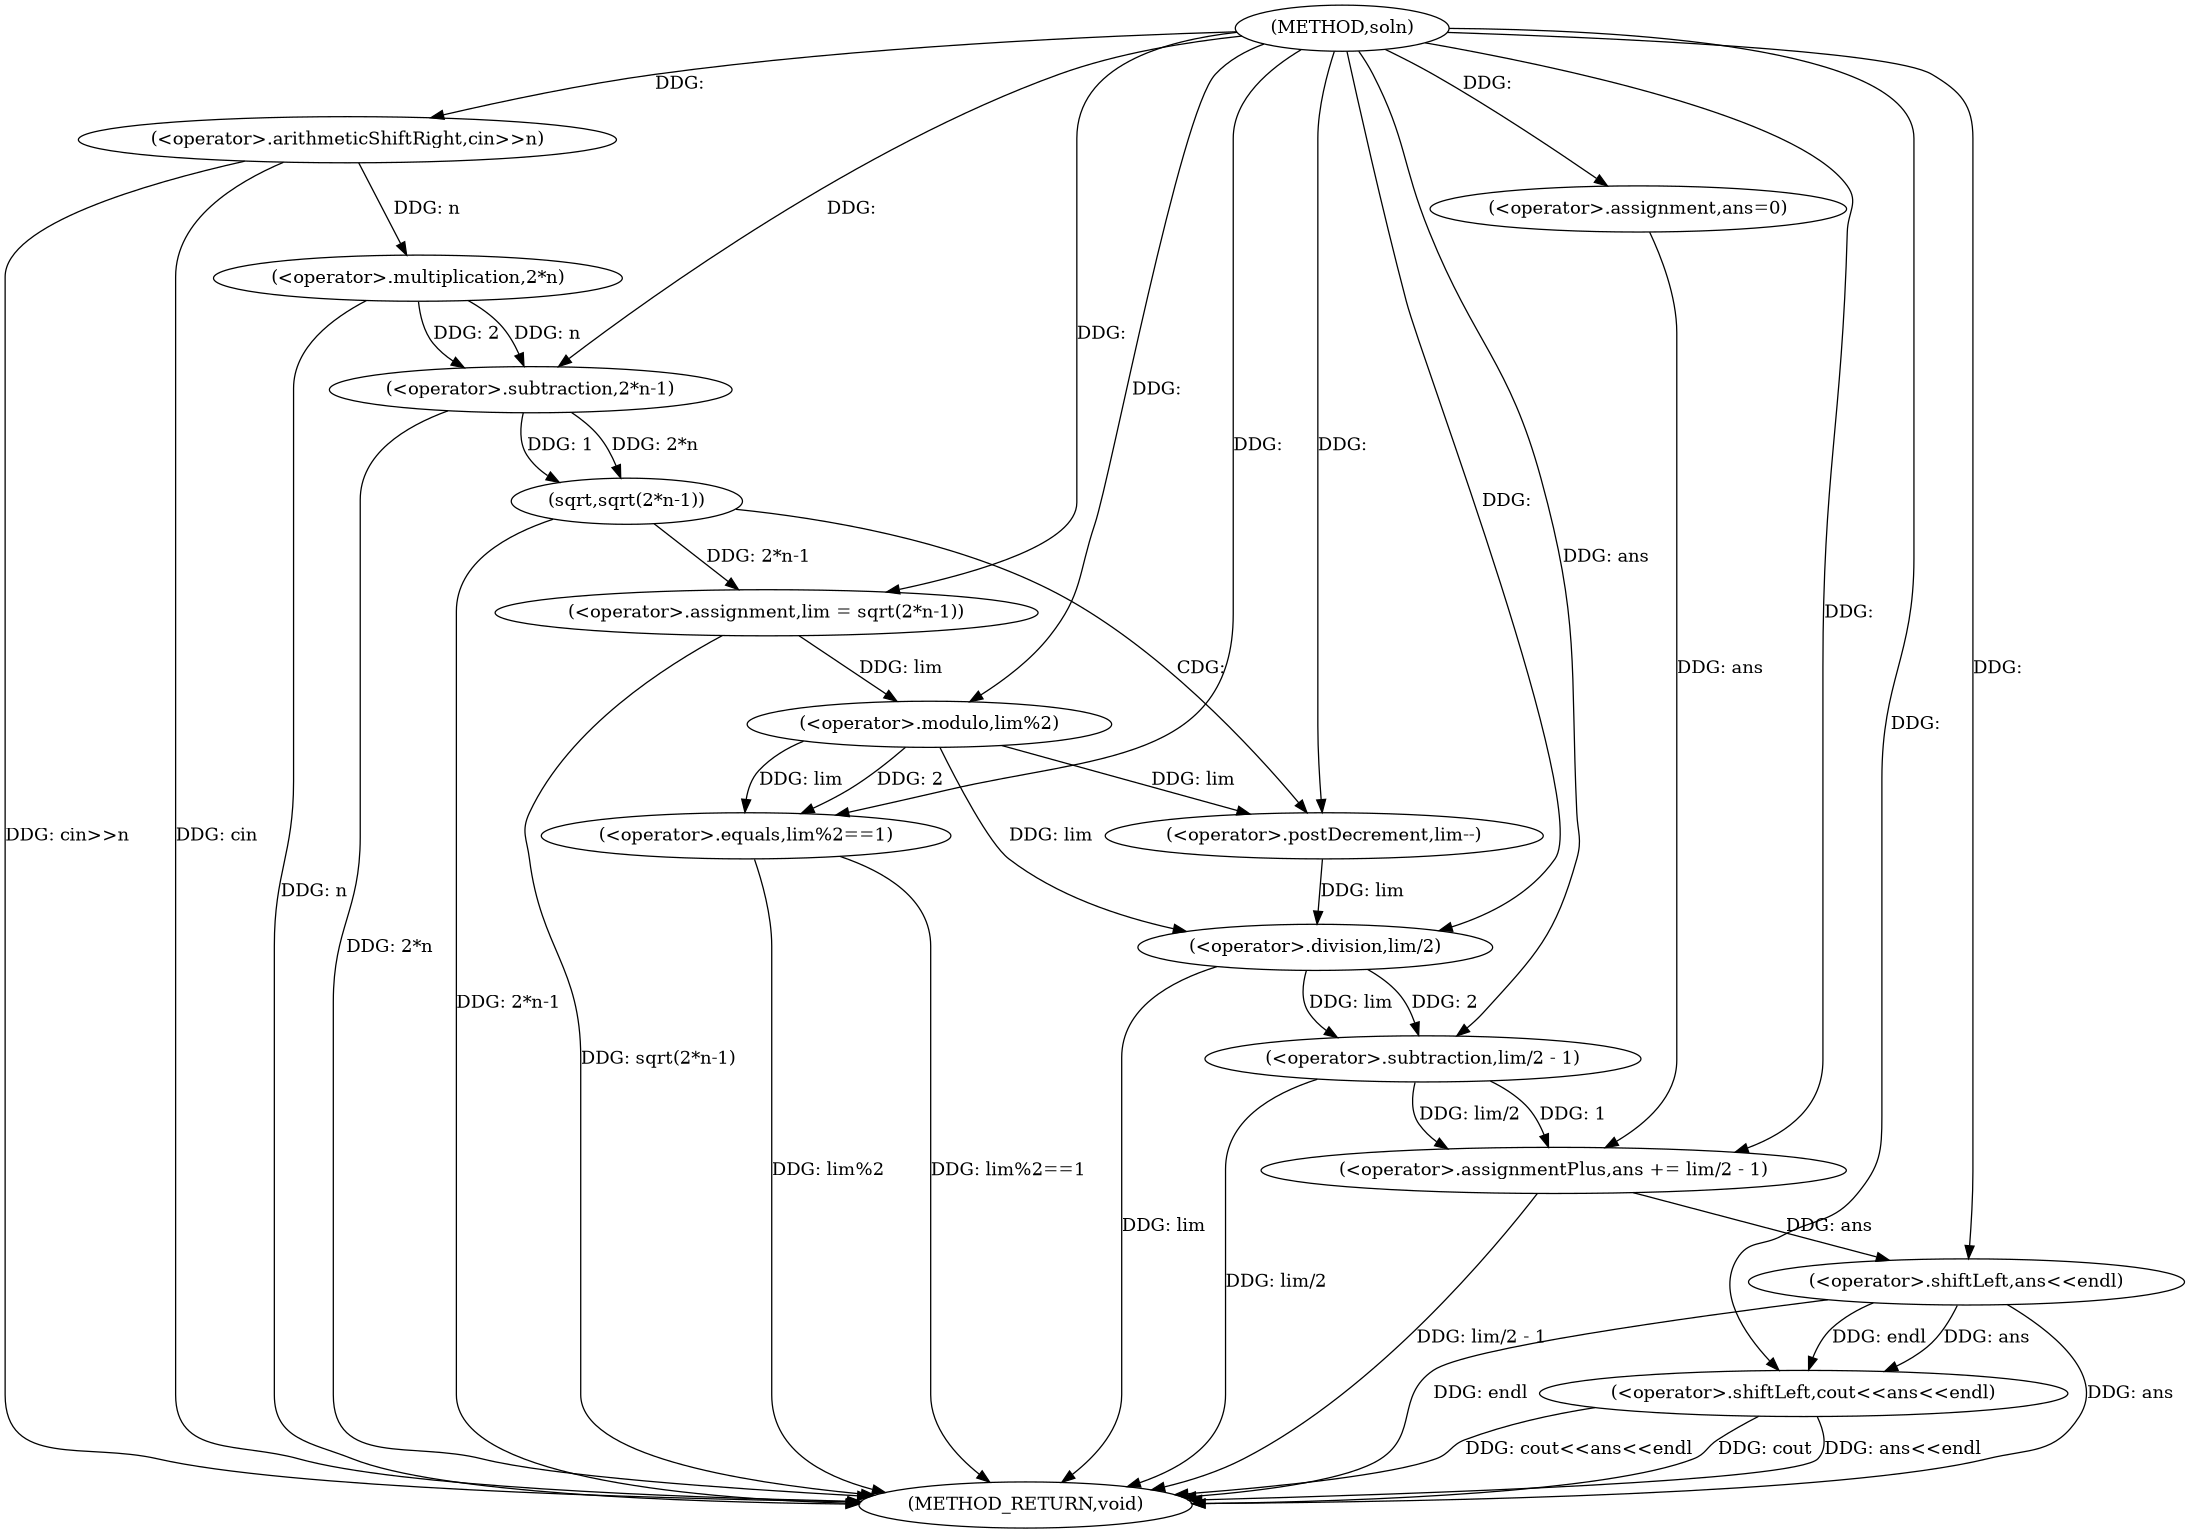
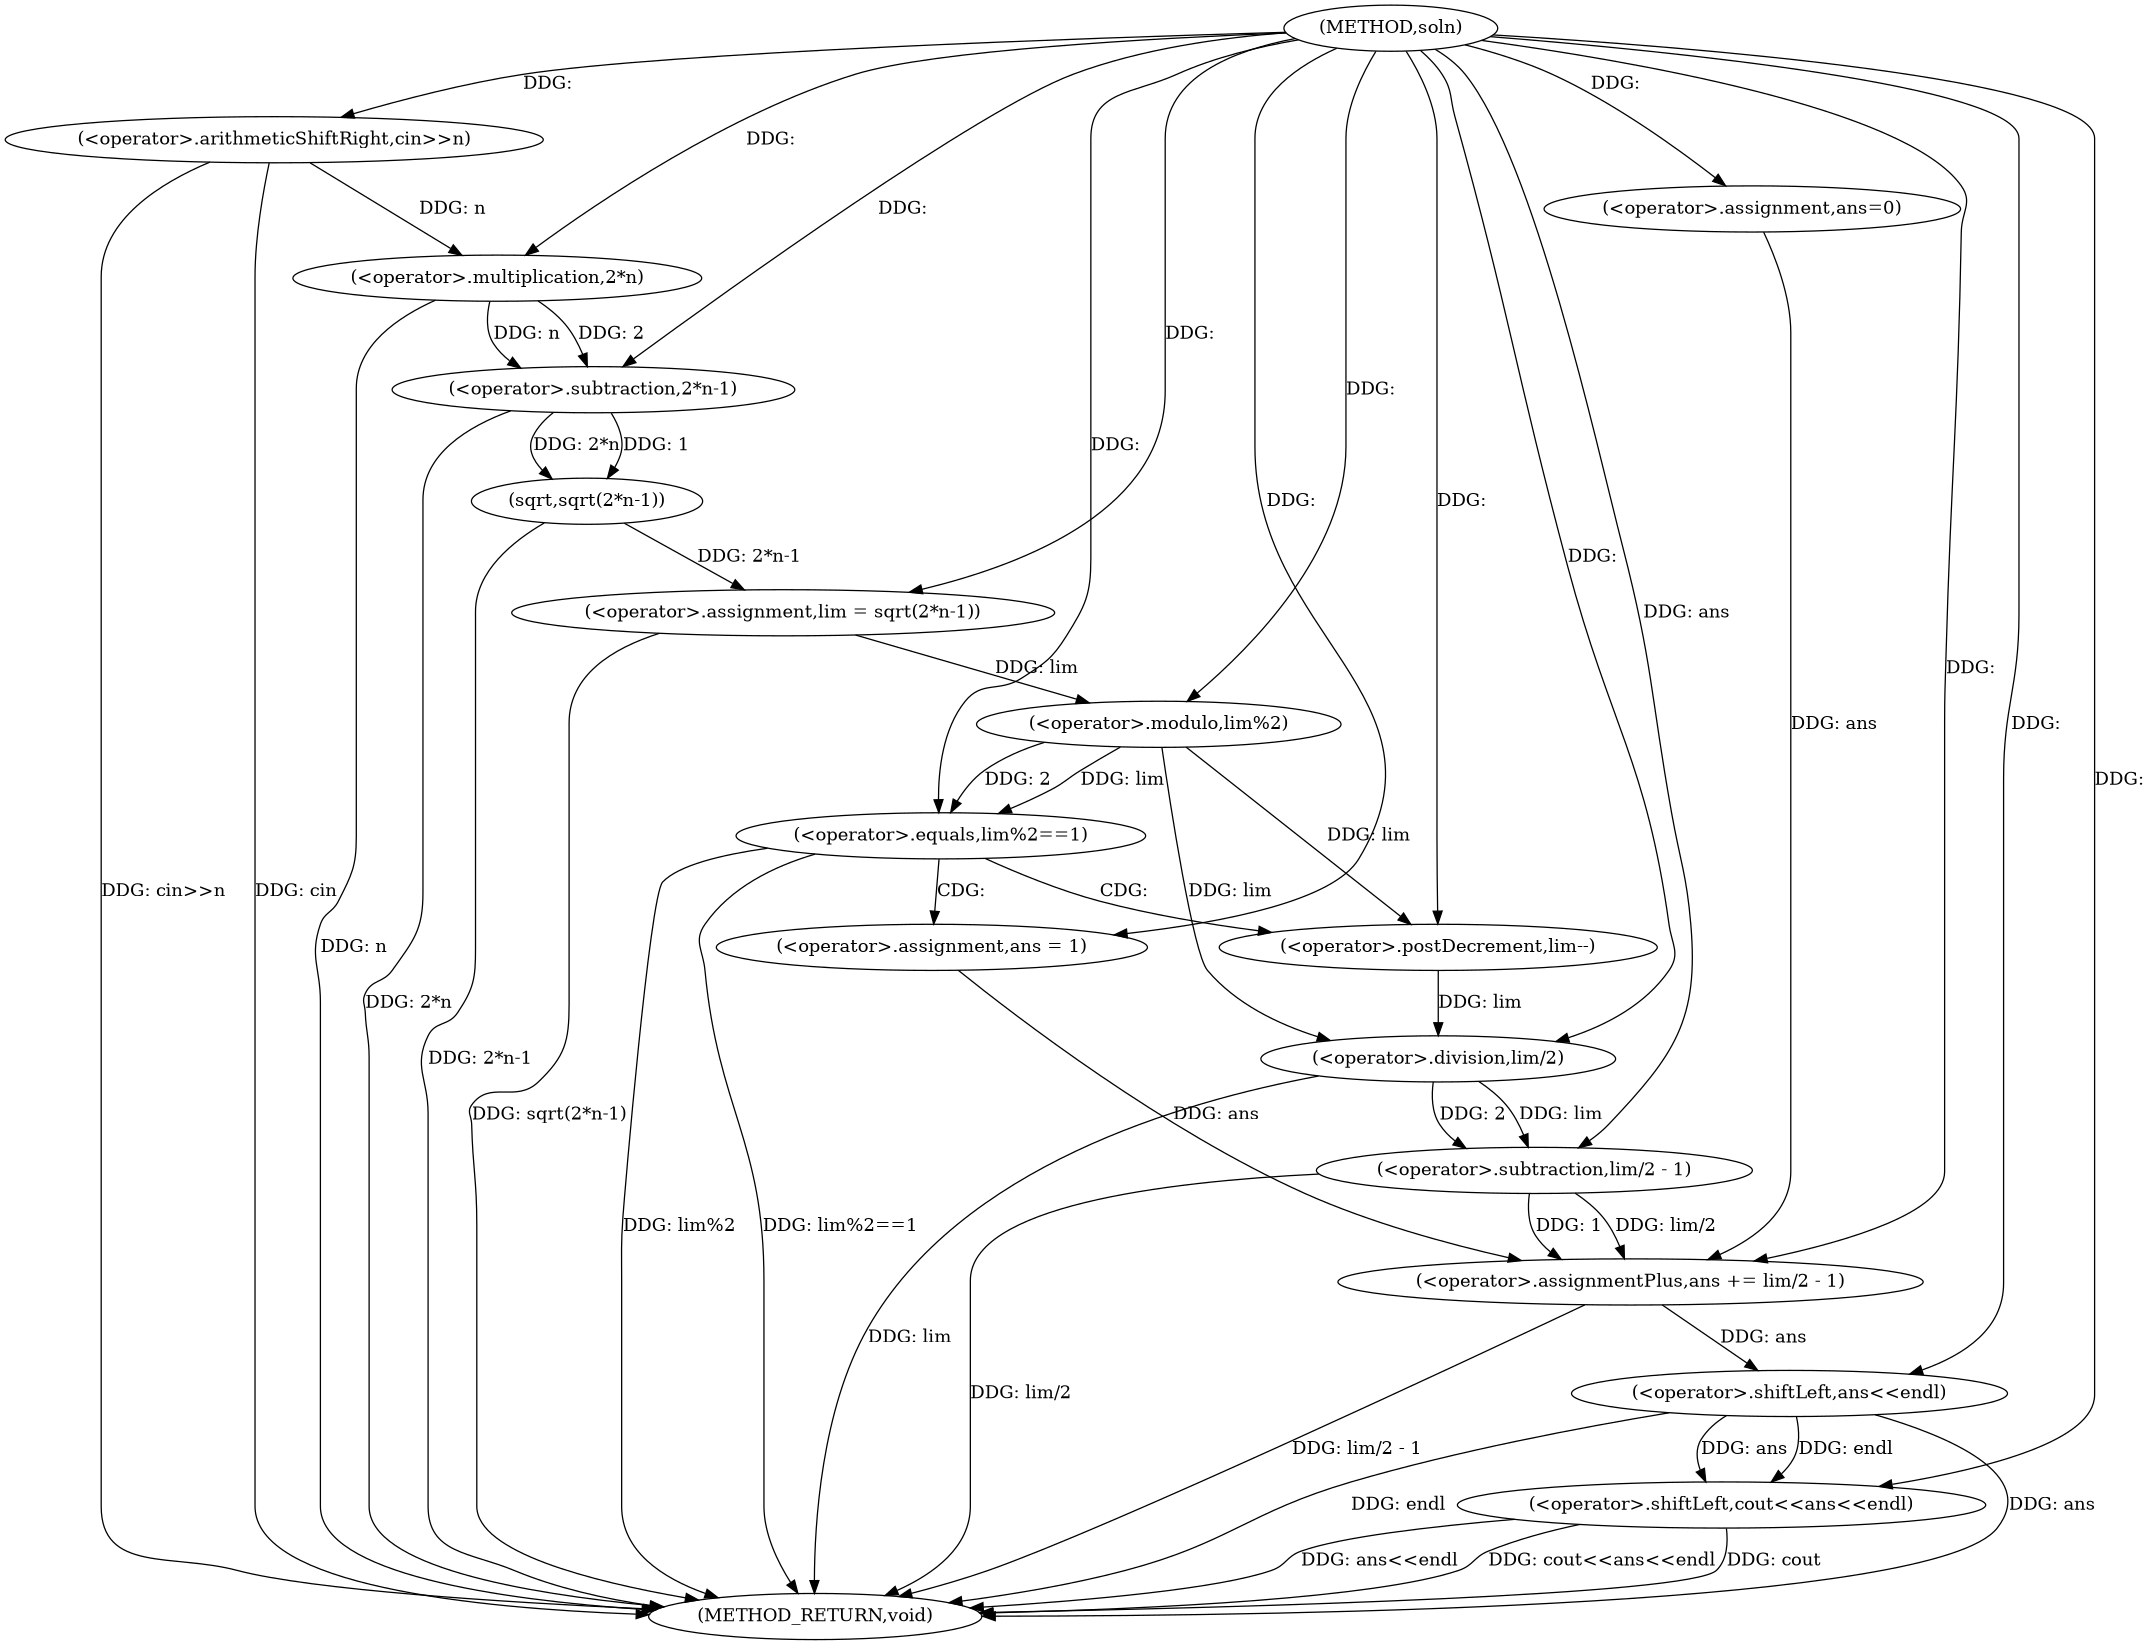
none -> (889, 66)
(1052, 591) -> (1119, 906)
none -> (932, 947)
